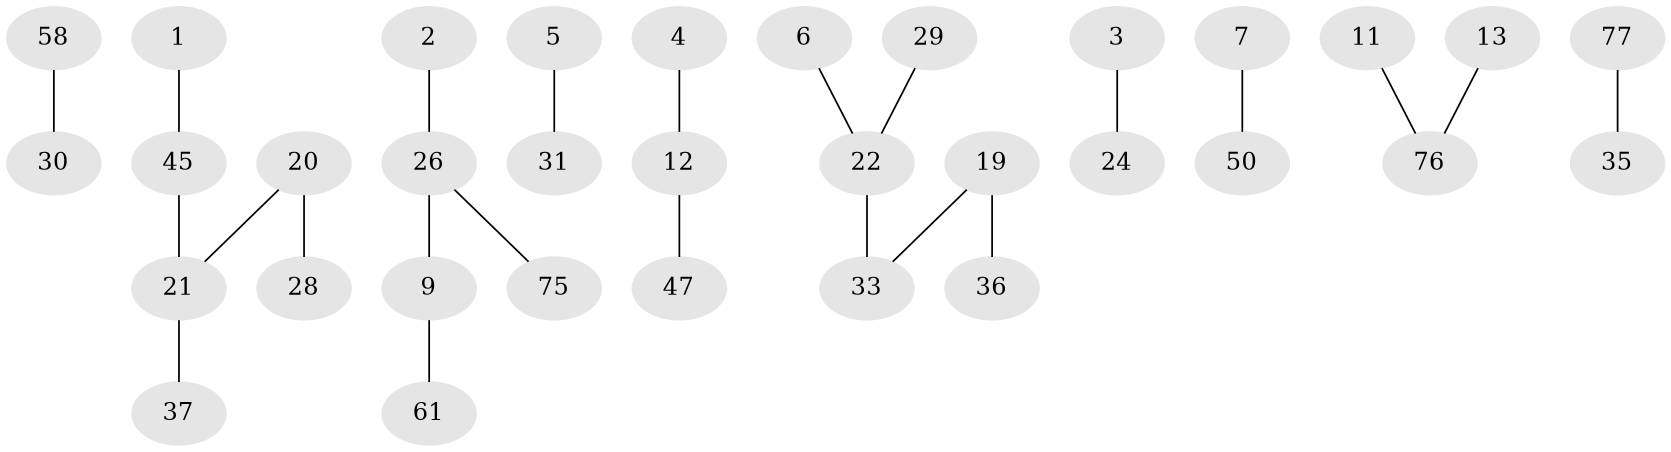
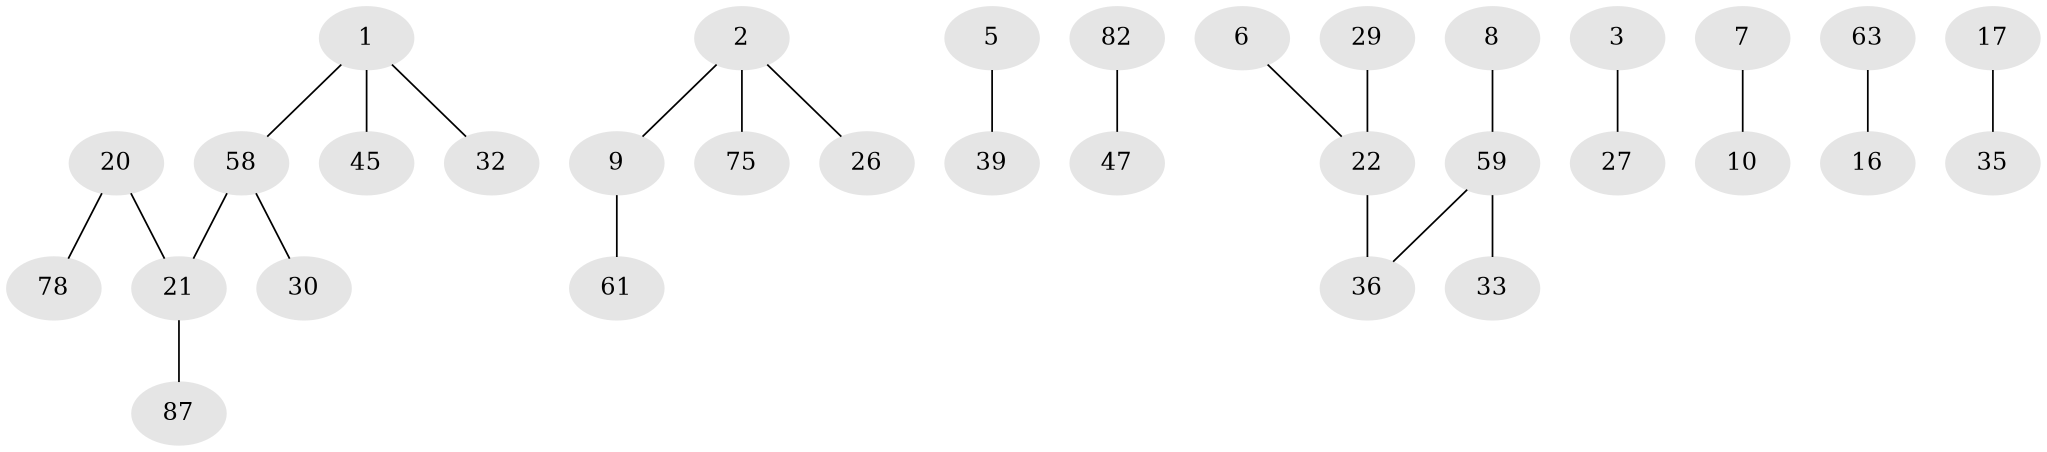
(679, 38) -> none
(1367, 38) -> none
(1493, 38) -> (1868, 38)
none -> (1493, 38)
(1618, 38) -> (1993, 38)
none -> (304, 101)
none -> (492, 163)
(554, 163) -> (992, 163)
(679, 163) -> (1117, 38)
(992, 163) -> (1493, 163)
(1117, 163) -> (1618, 163)
(1242, 163) -> (1743, 163)
(1430, 163) -> (1868, 163)
(179, 226) -> (210, 226)
(429, 226) -> (680, 101)
(492, 226) -> (742, 101)
(867, 226) -> (1367, 226)
(304, 288) -> (54, 288)
(179, 414) -> (179, 414)
